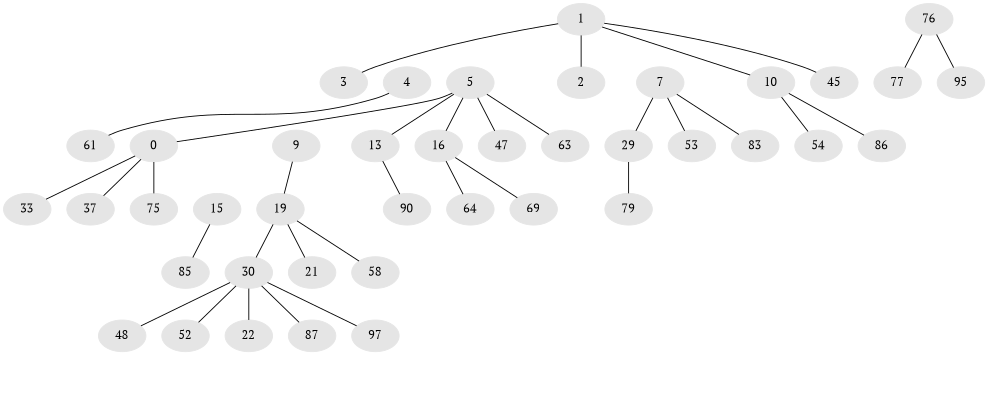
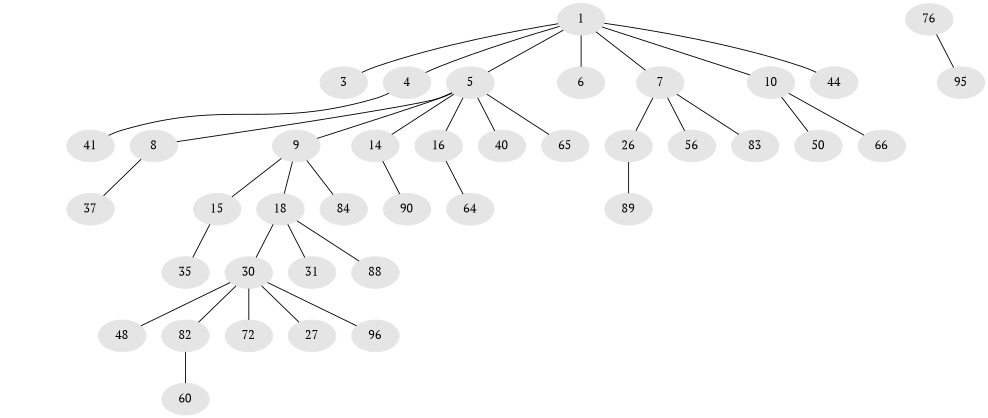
none -> (492, 48)
none -> (526, 51)
none -> (621, 51)
(581, 83) -> (581, 83)
(834, 83) -> (834, 83)
(898, 83) -> none
none -> (385, 117)
(91, 146) -> (91, 146)
(154, 146) -> (154, 146)
(375, 146) -> (375, 146)
(502, 146) -> (502, 146)
(565, 146) -> (565, 146)
(629, 146) -> (629, 146)
(692, 146) -> (692, 146)
(819, 146) -> (819, 146)
(882, 146) -> (882, 146)
none -> (257, 178)
(27, 209) -> none
(154, 209) -> none
(280, 209) -> (280, 209)
none -> (344, 209)
(534, 209) -> none
(629, 209) -> (629, 209)
(186, 273) -> (186, 273)
(312, 273) -> (312, 273)
(375, 273) -> (375, 273)
(186, 336) -> (186, 336)
(249, 336) -> (249, 336)
(312, 336) -> (312, 336)
(375, 336) -> (375, 336)
none -> (186, 399)
